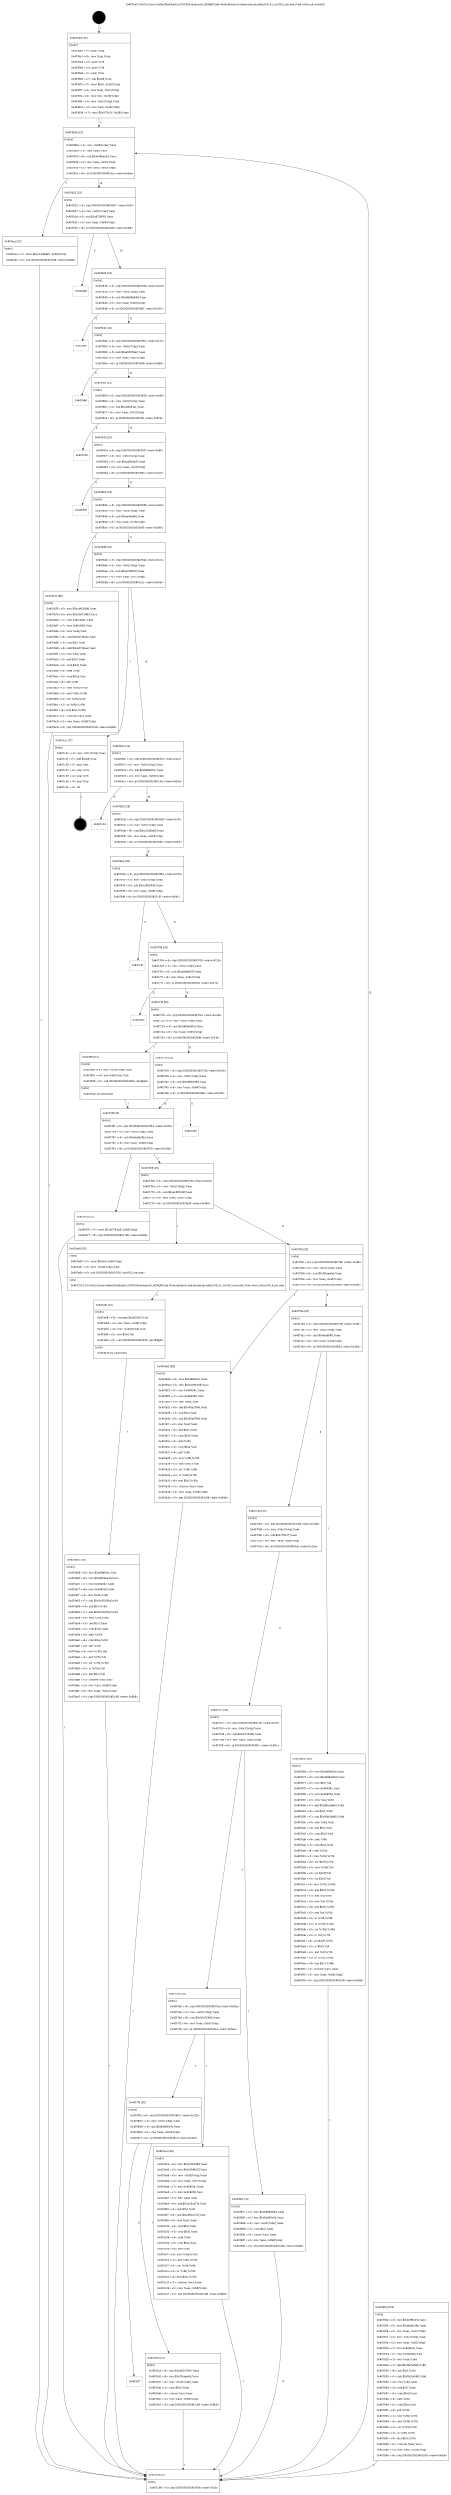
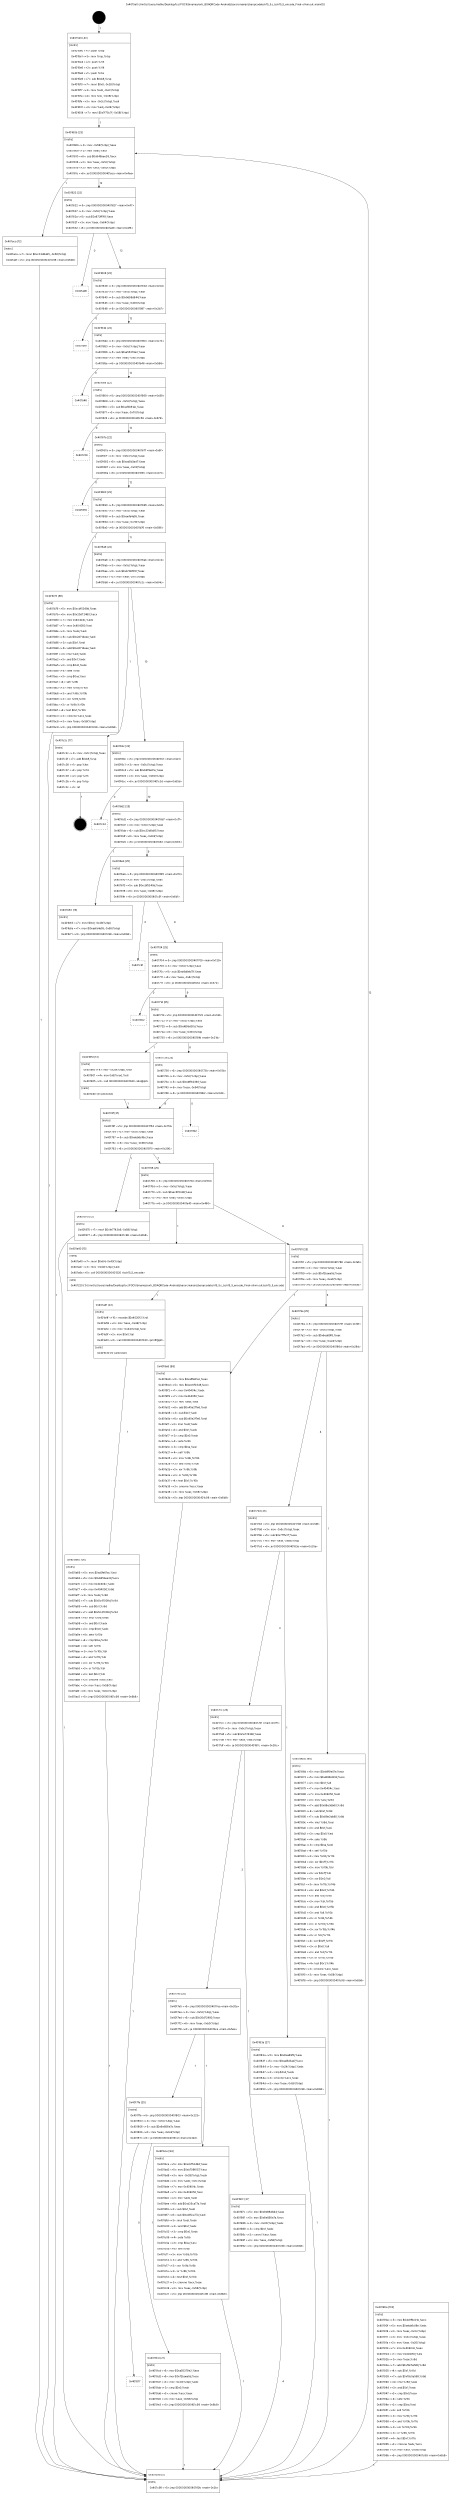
none -> (95, 922)
none -> (288, 2066)
